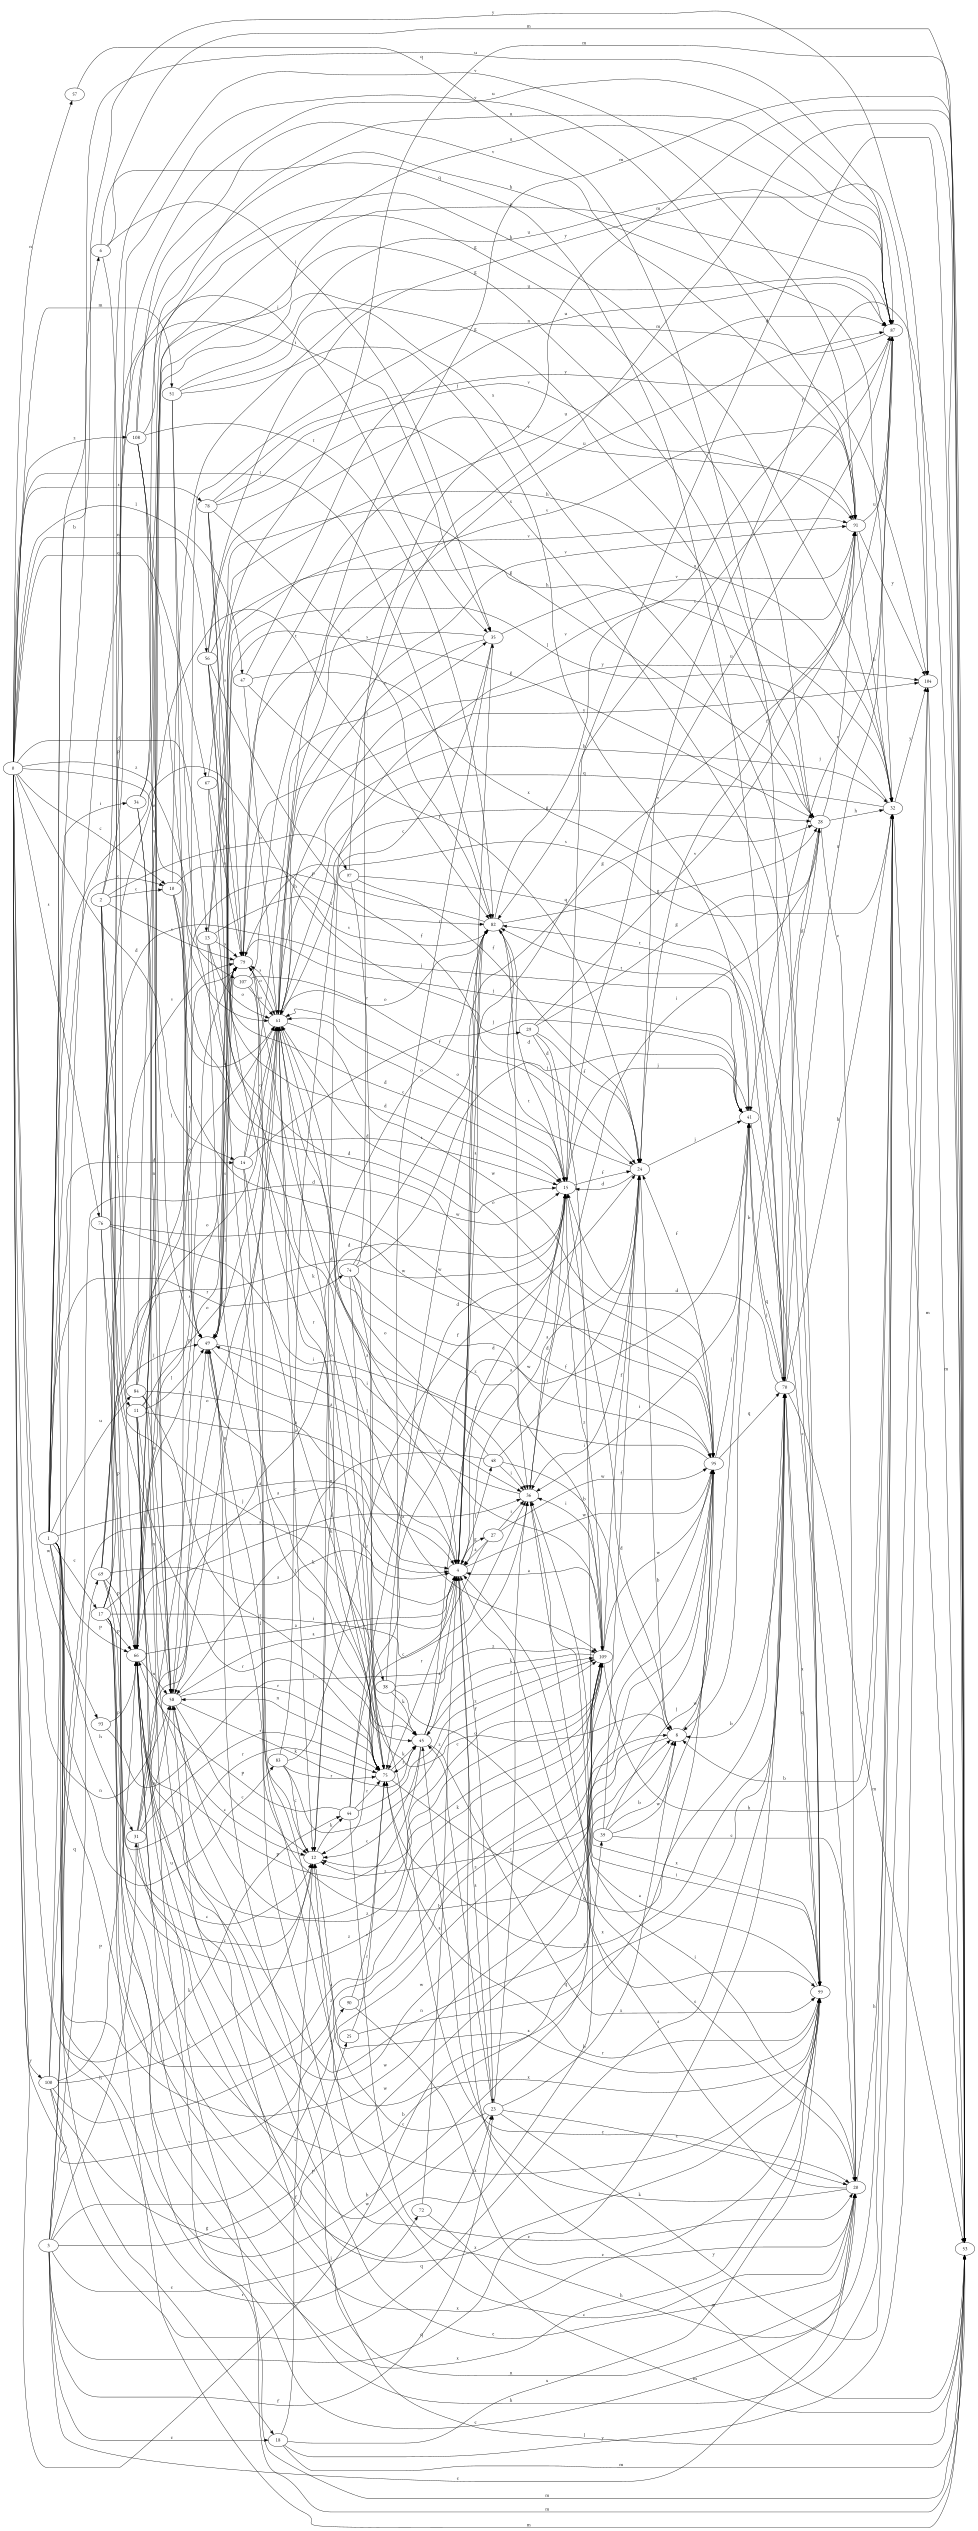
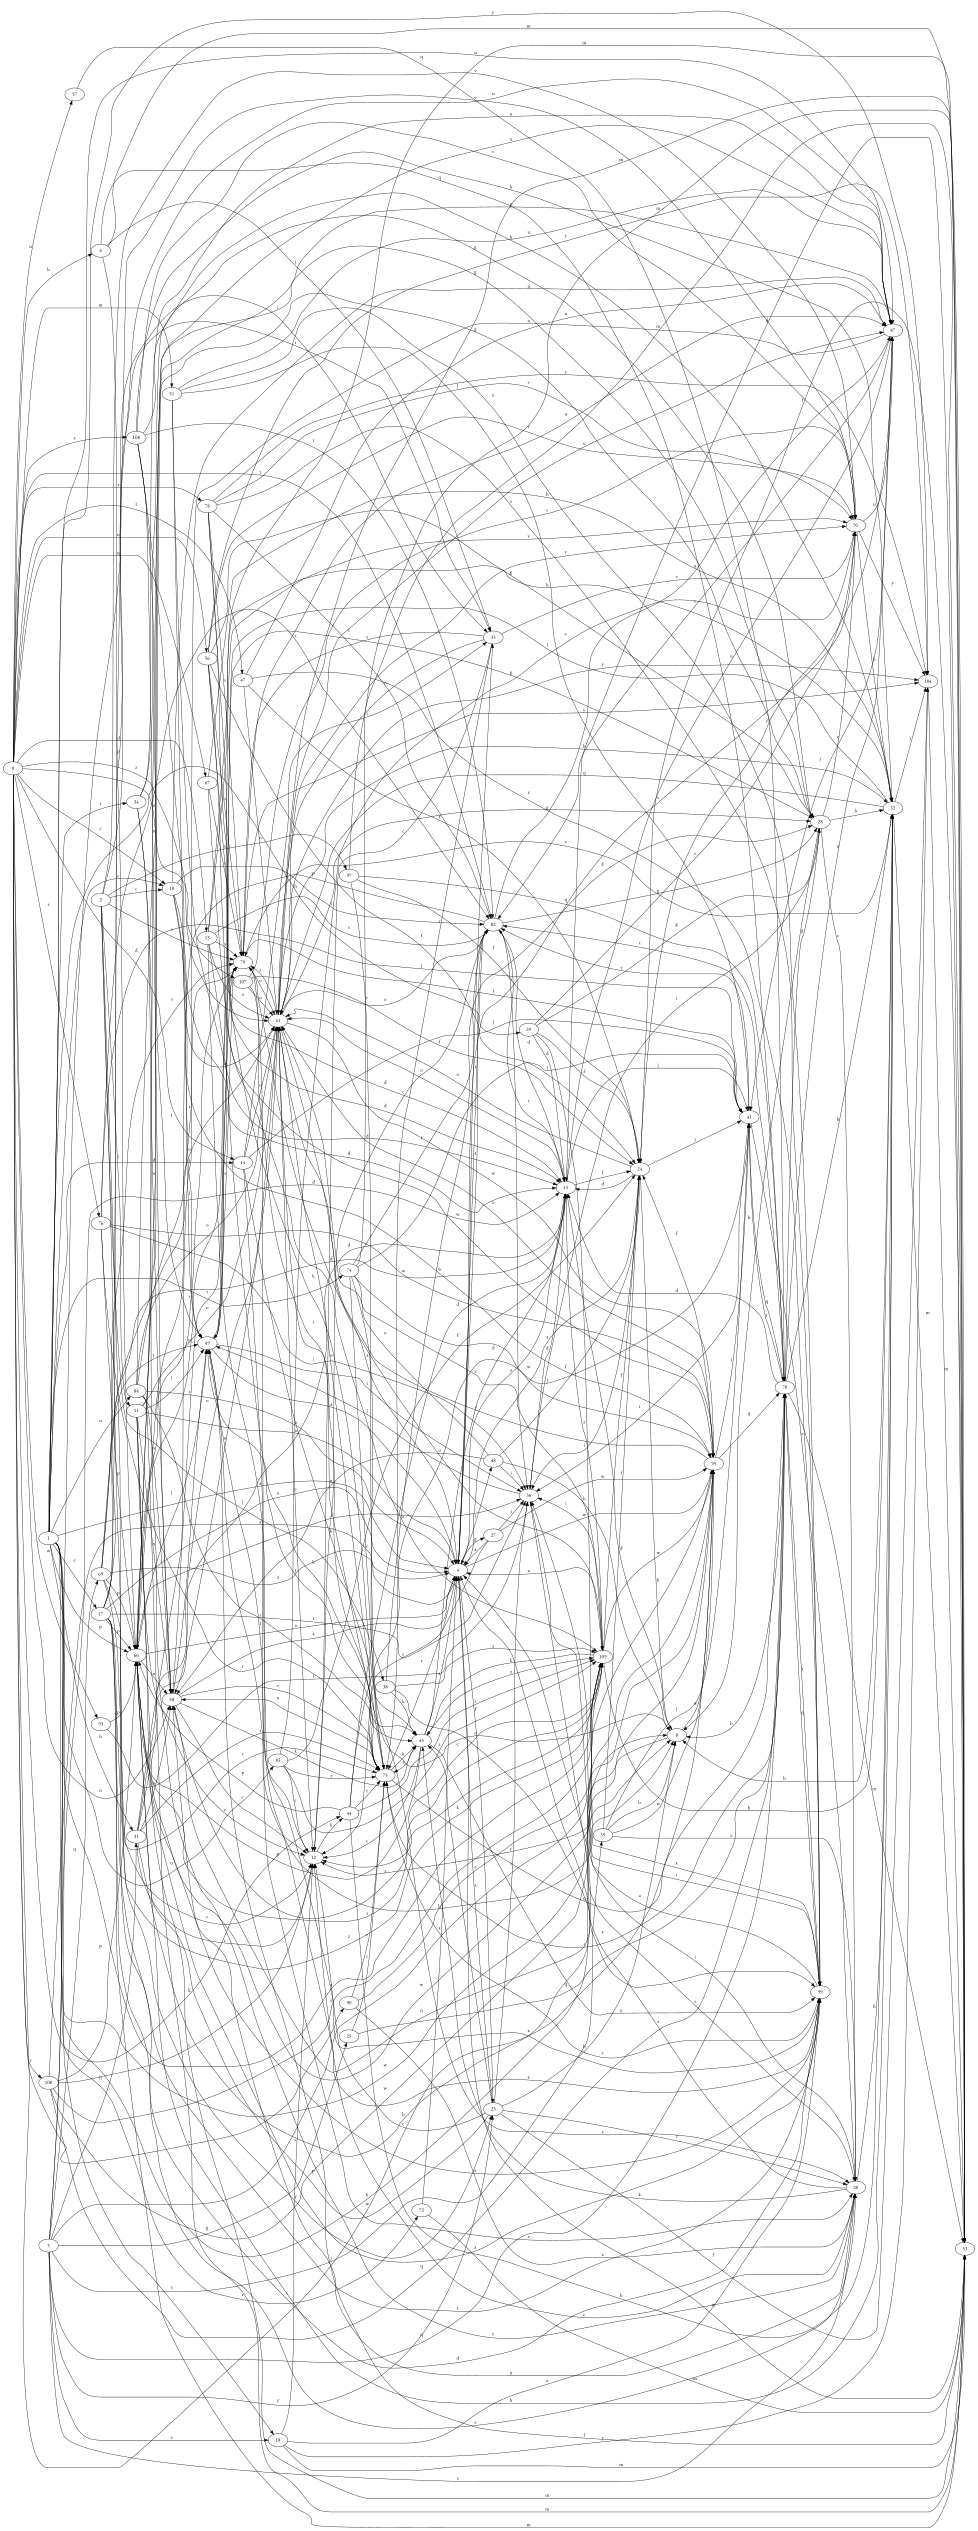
(59, 1168) -> (18, 493)
(227, 1225) -> (176, 1510)
(458, 2358) -> (458, 2358)
